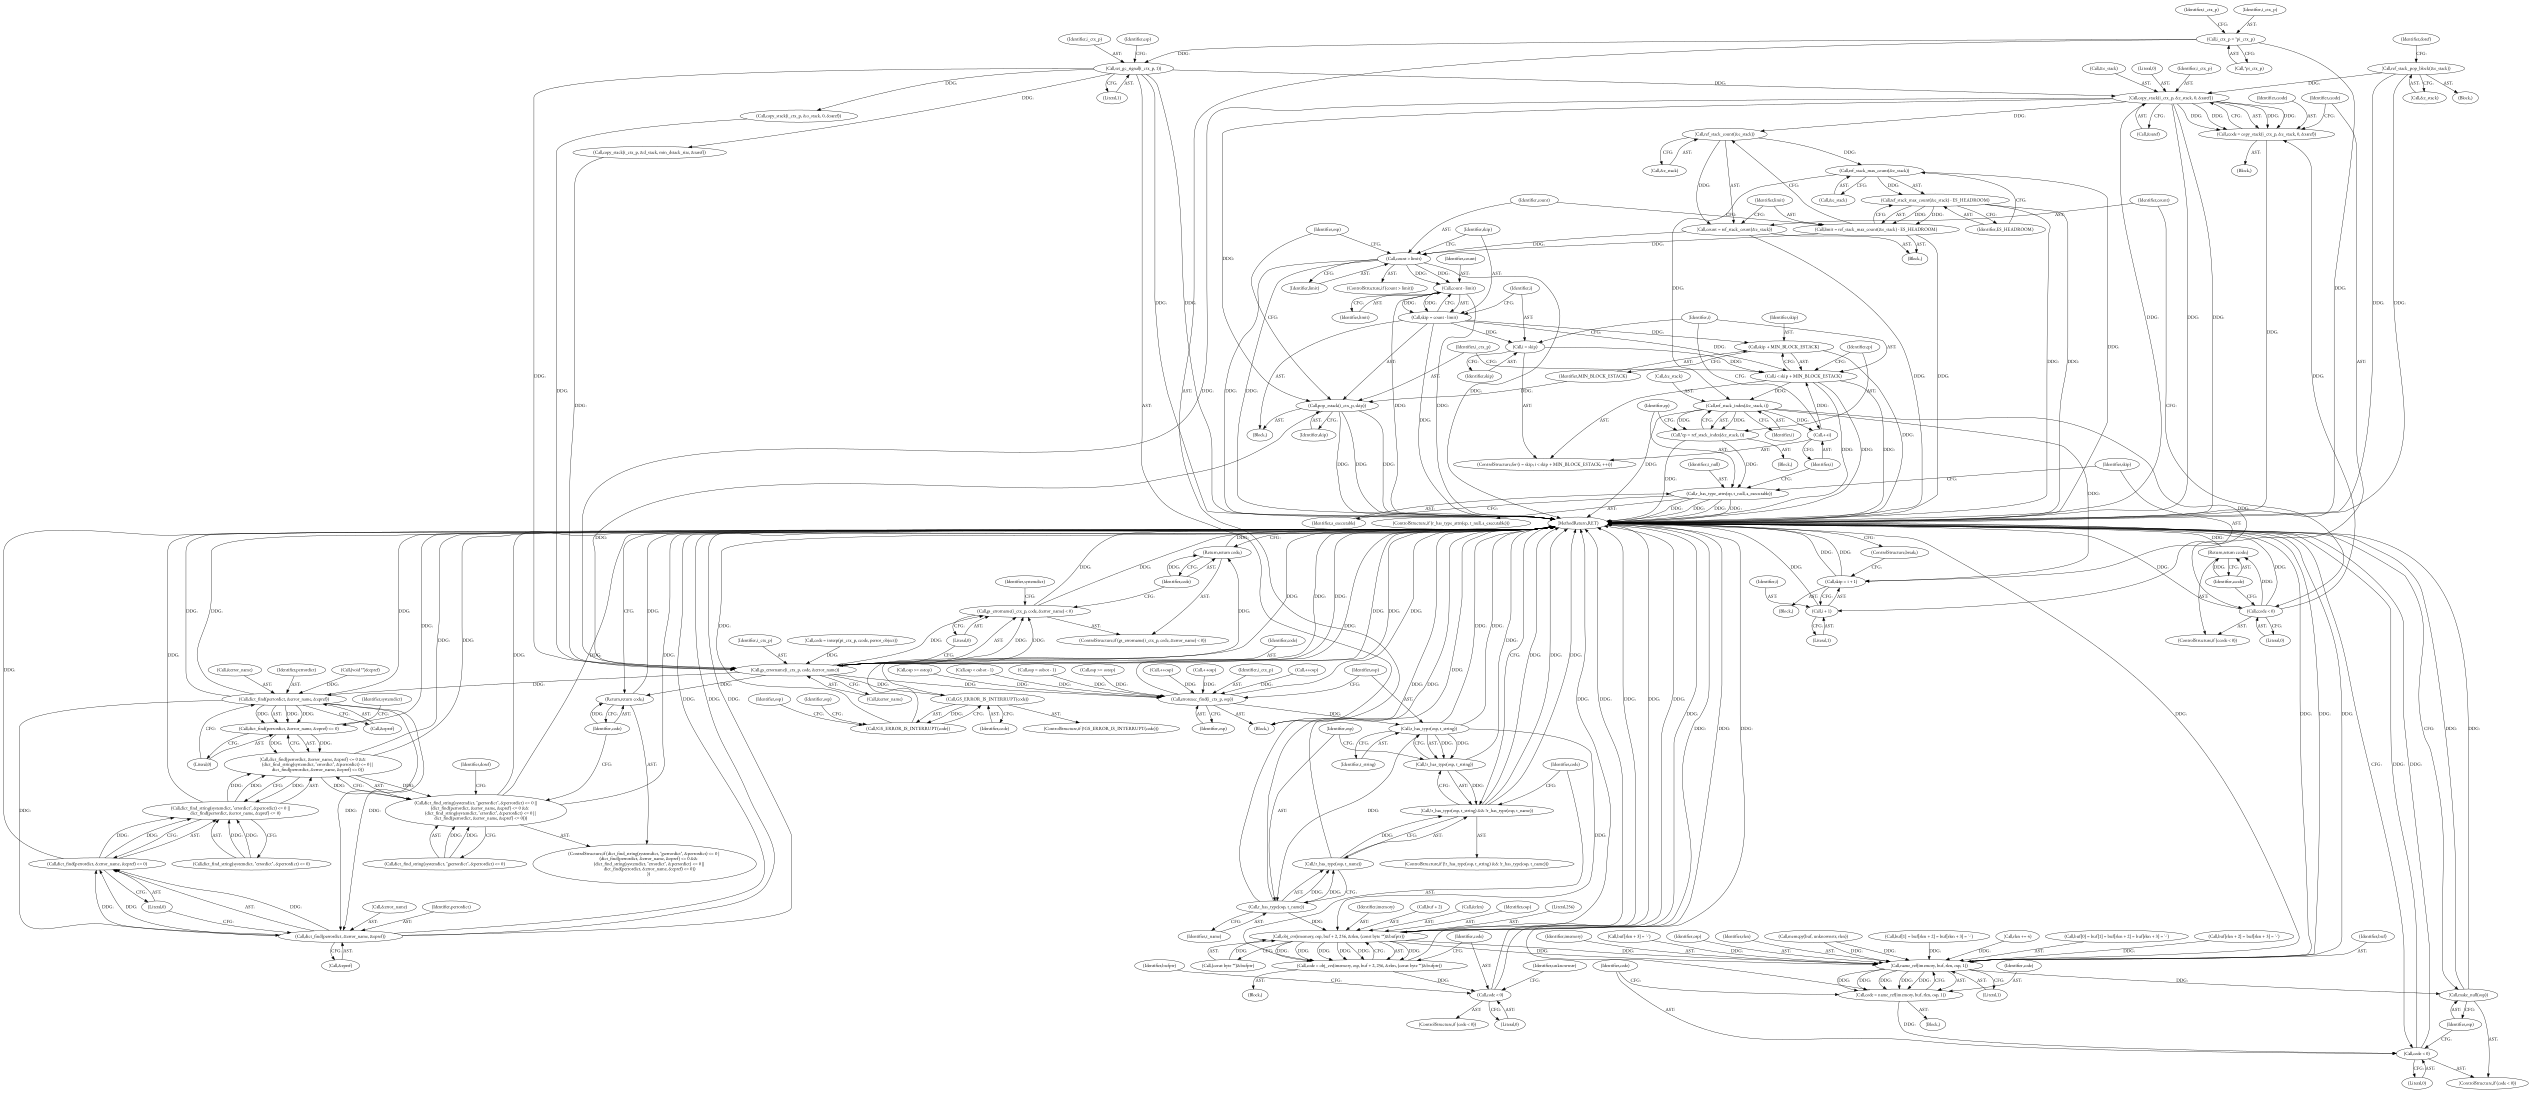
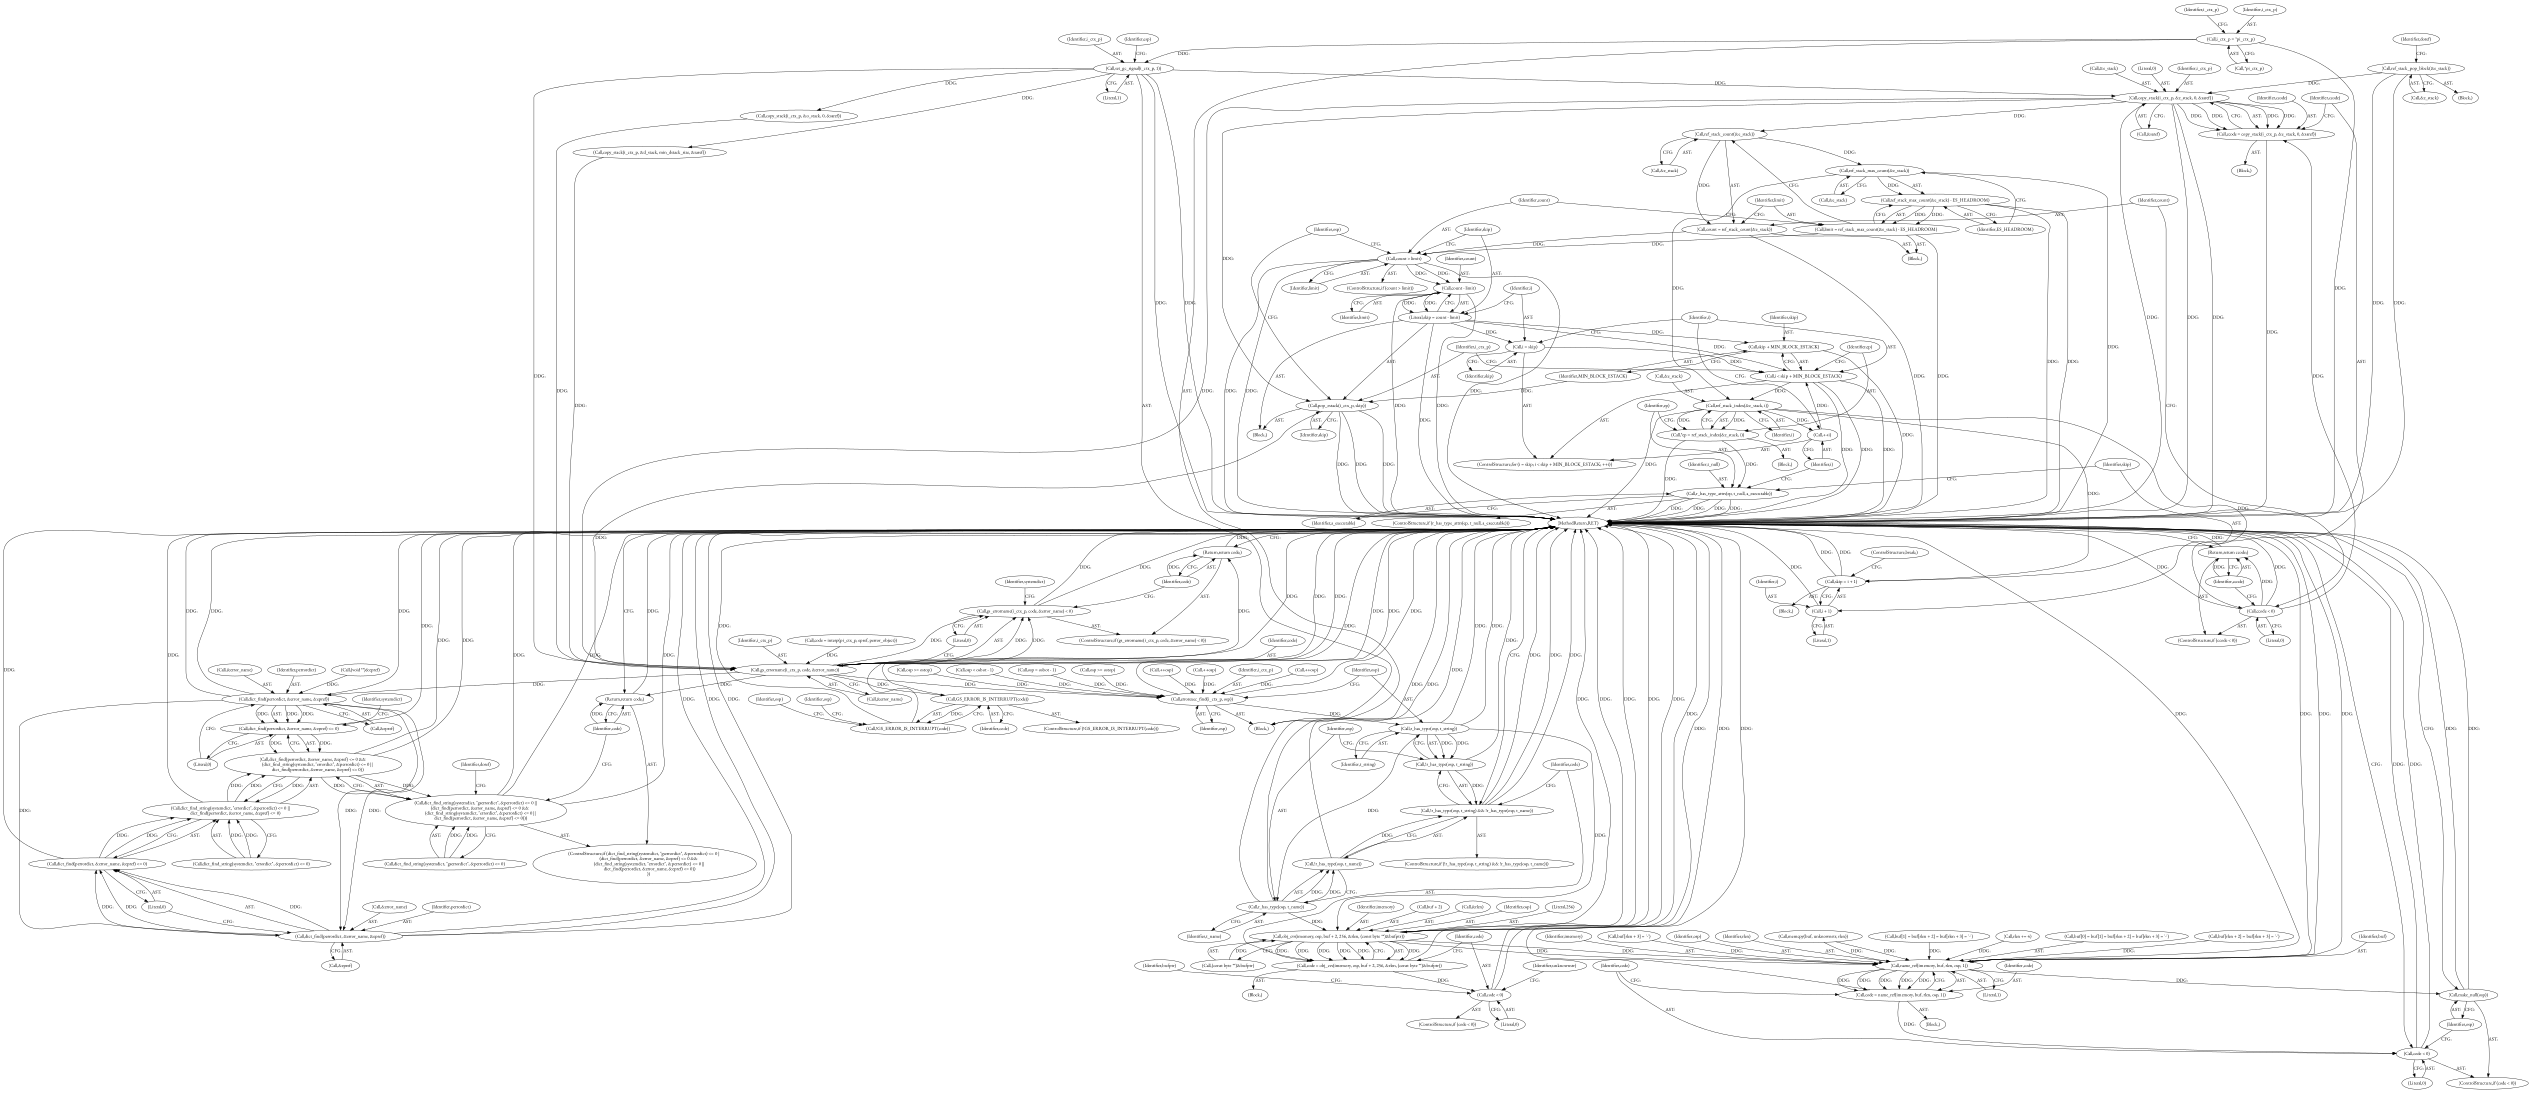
(1435, 318) -> (1435, 318)
(1745, 527) -> (1910, 527)
(851, 641) -> (851, 641)
